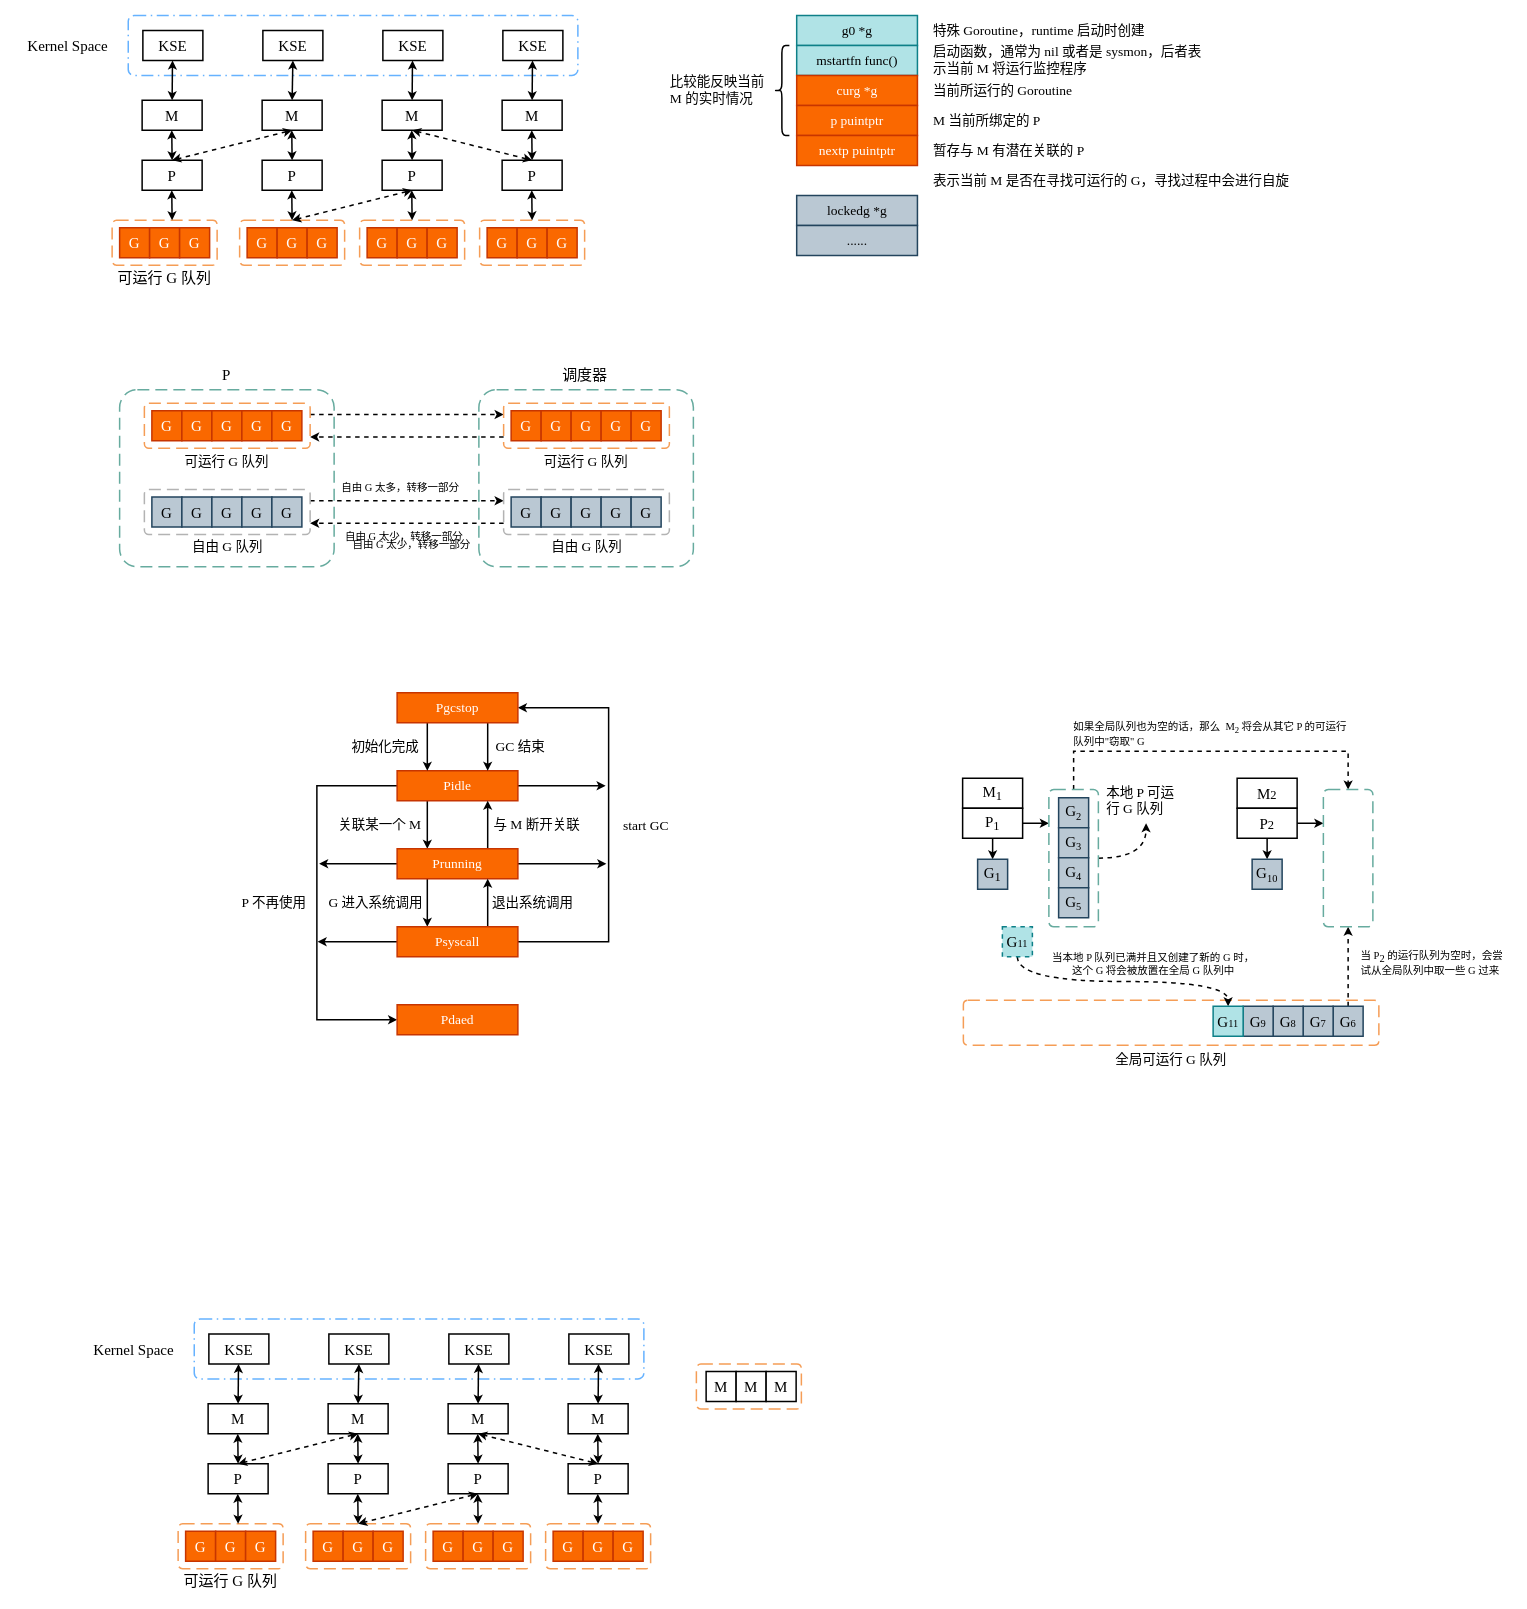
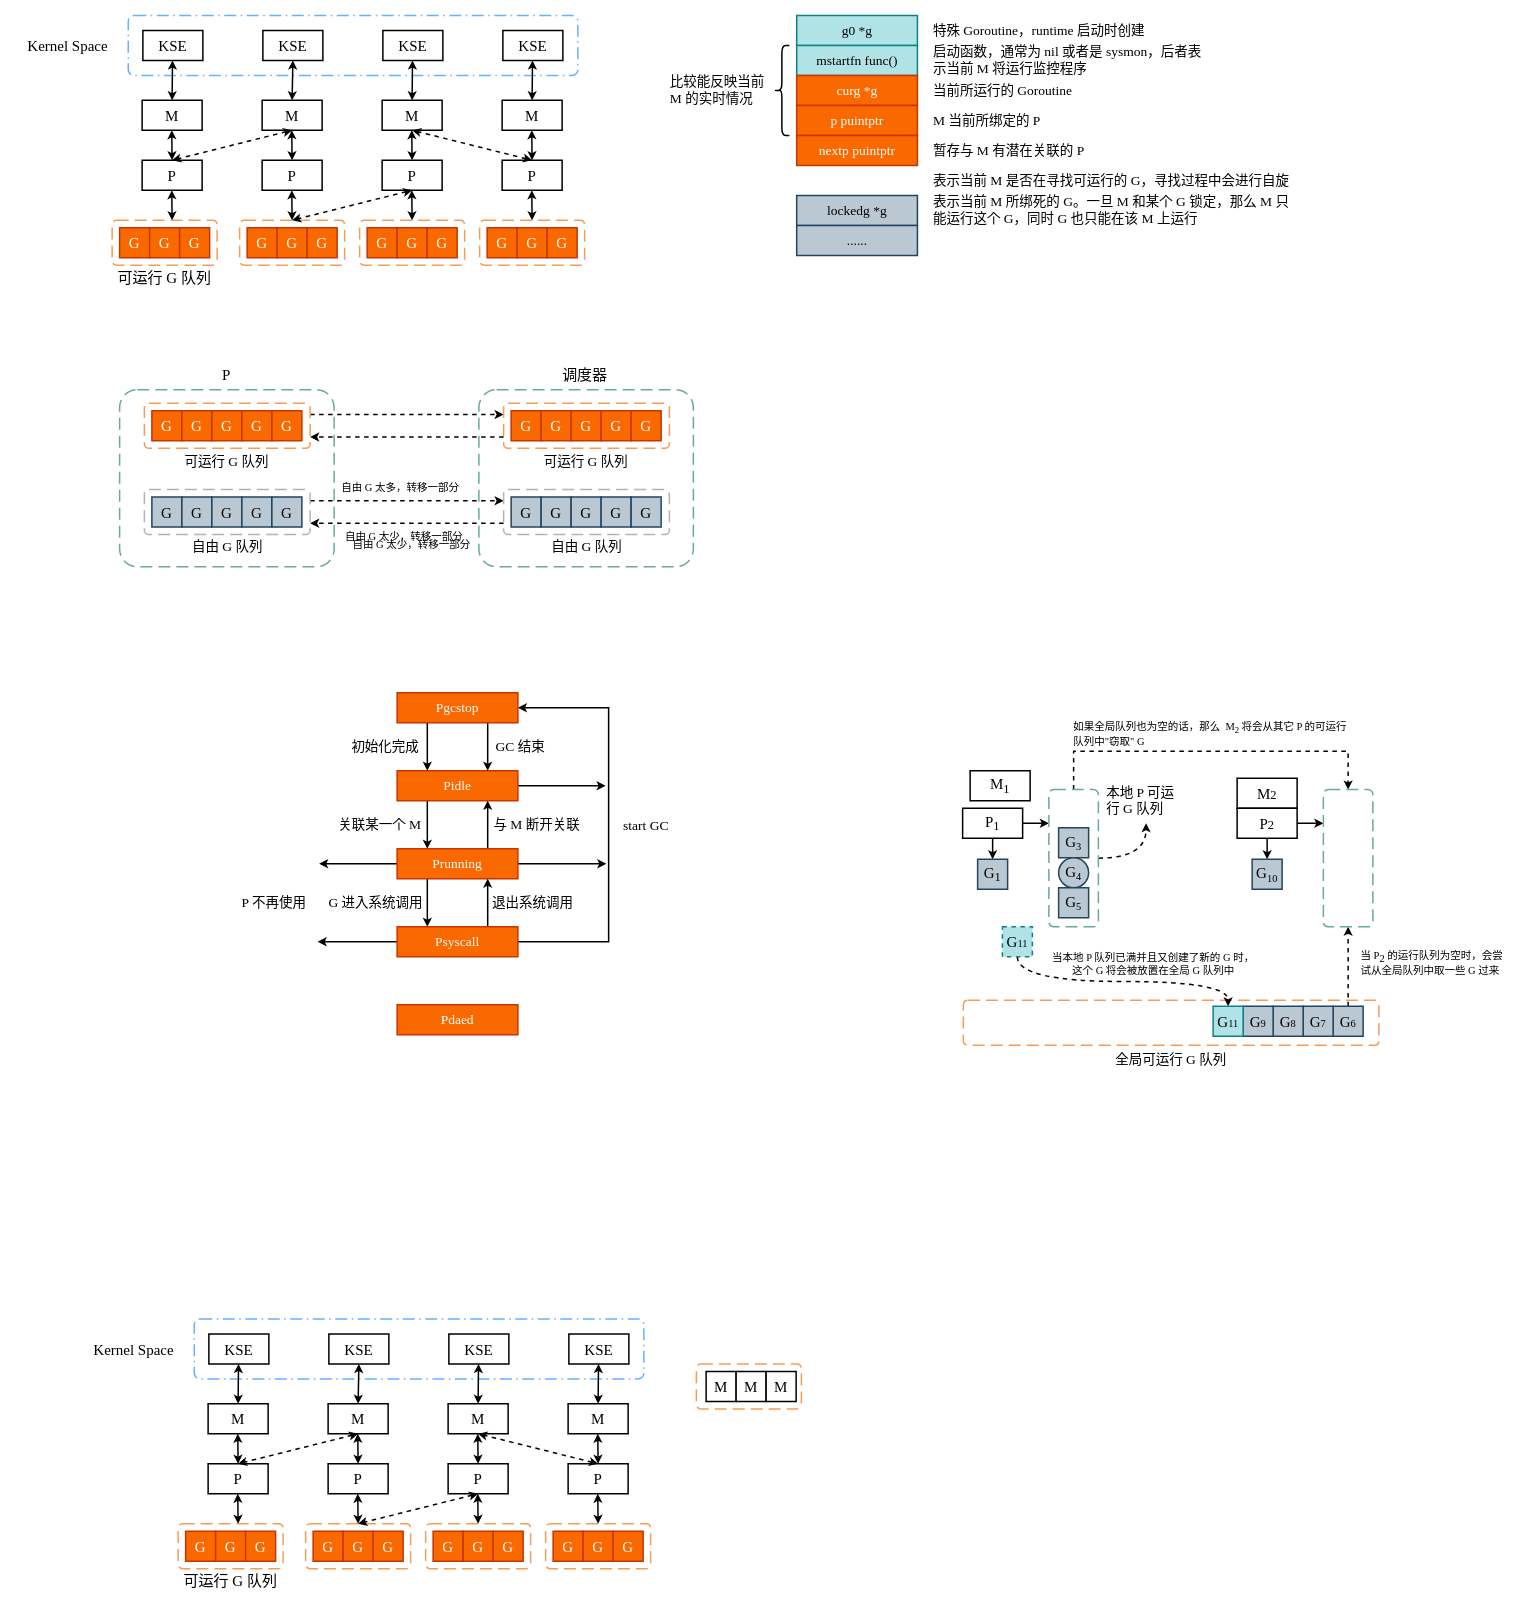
none -> (1112, 210)
(993, 793) -> (1000, 786)
(1074, 813) -> none
(1074, 873) -> (1074, 873)
(317, 900) -> none
